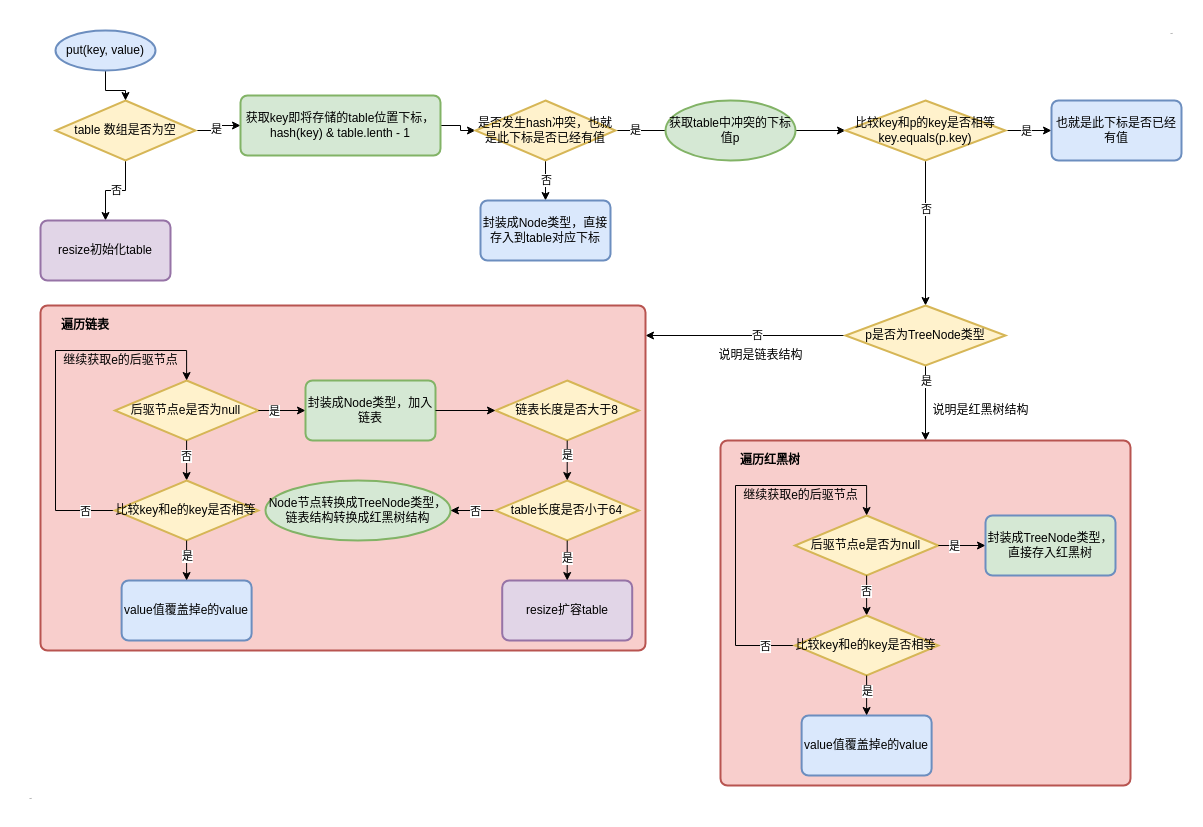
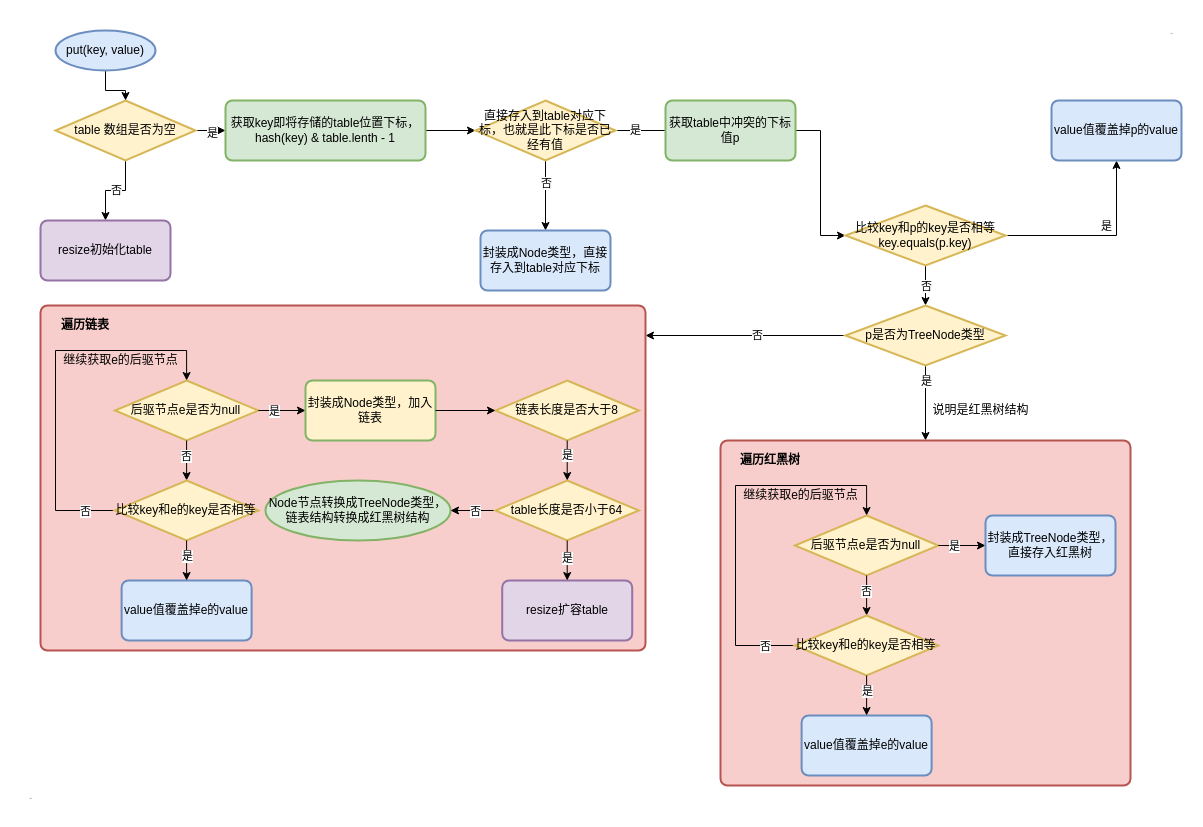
(341, 126) -> (326, 131)
(546, 131) -> (546, 131)
(731, 131) -> (731, 131)
(926, 131) -> (926, 236)
(1117, 131) -> (1117, 131)
(546, 231) -> (546, 261)
(761, 356) -> none
(371, 411) -> (371, 411)
(1051, 546) -> (1051, 546)
